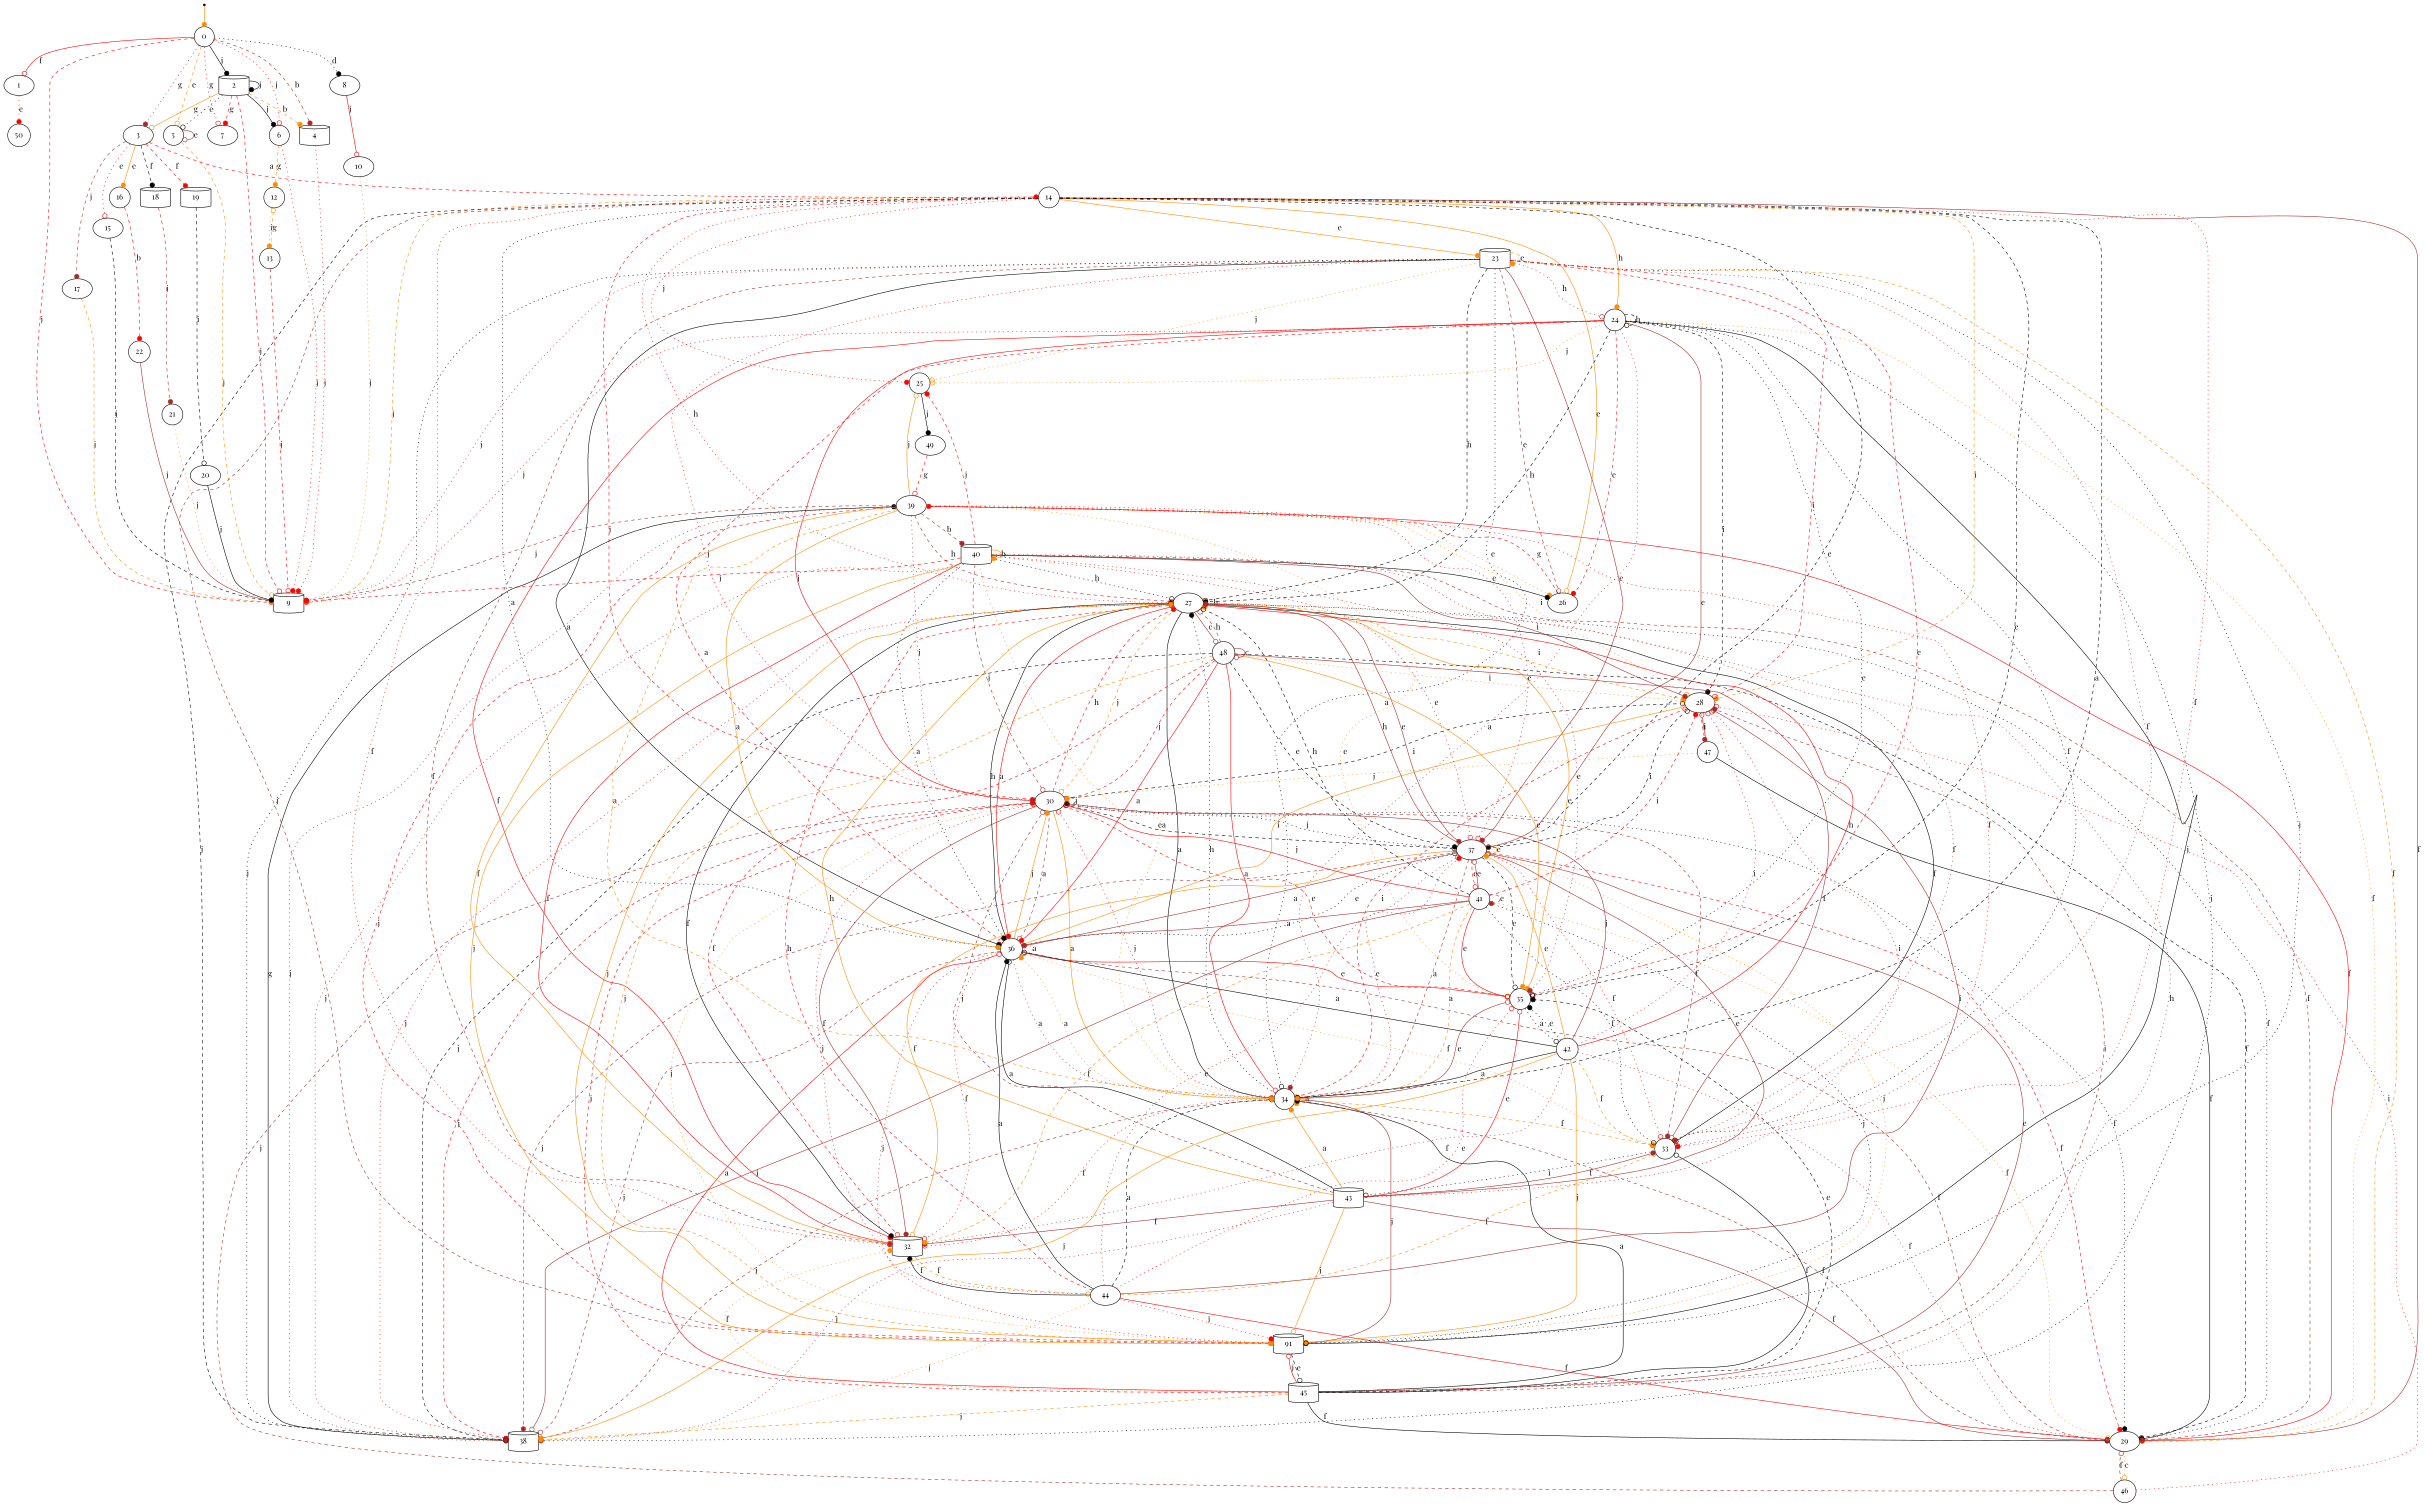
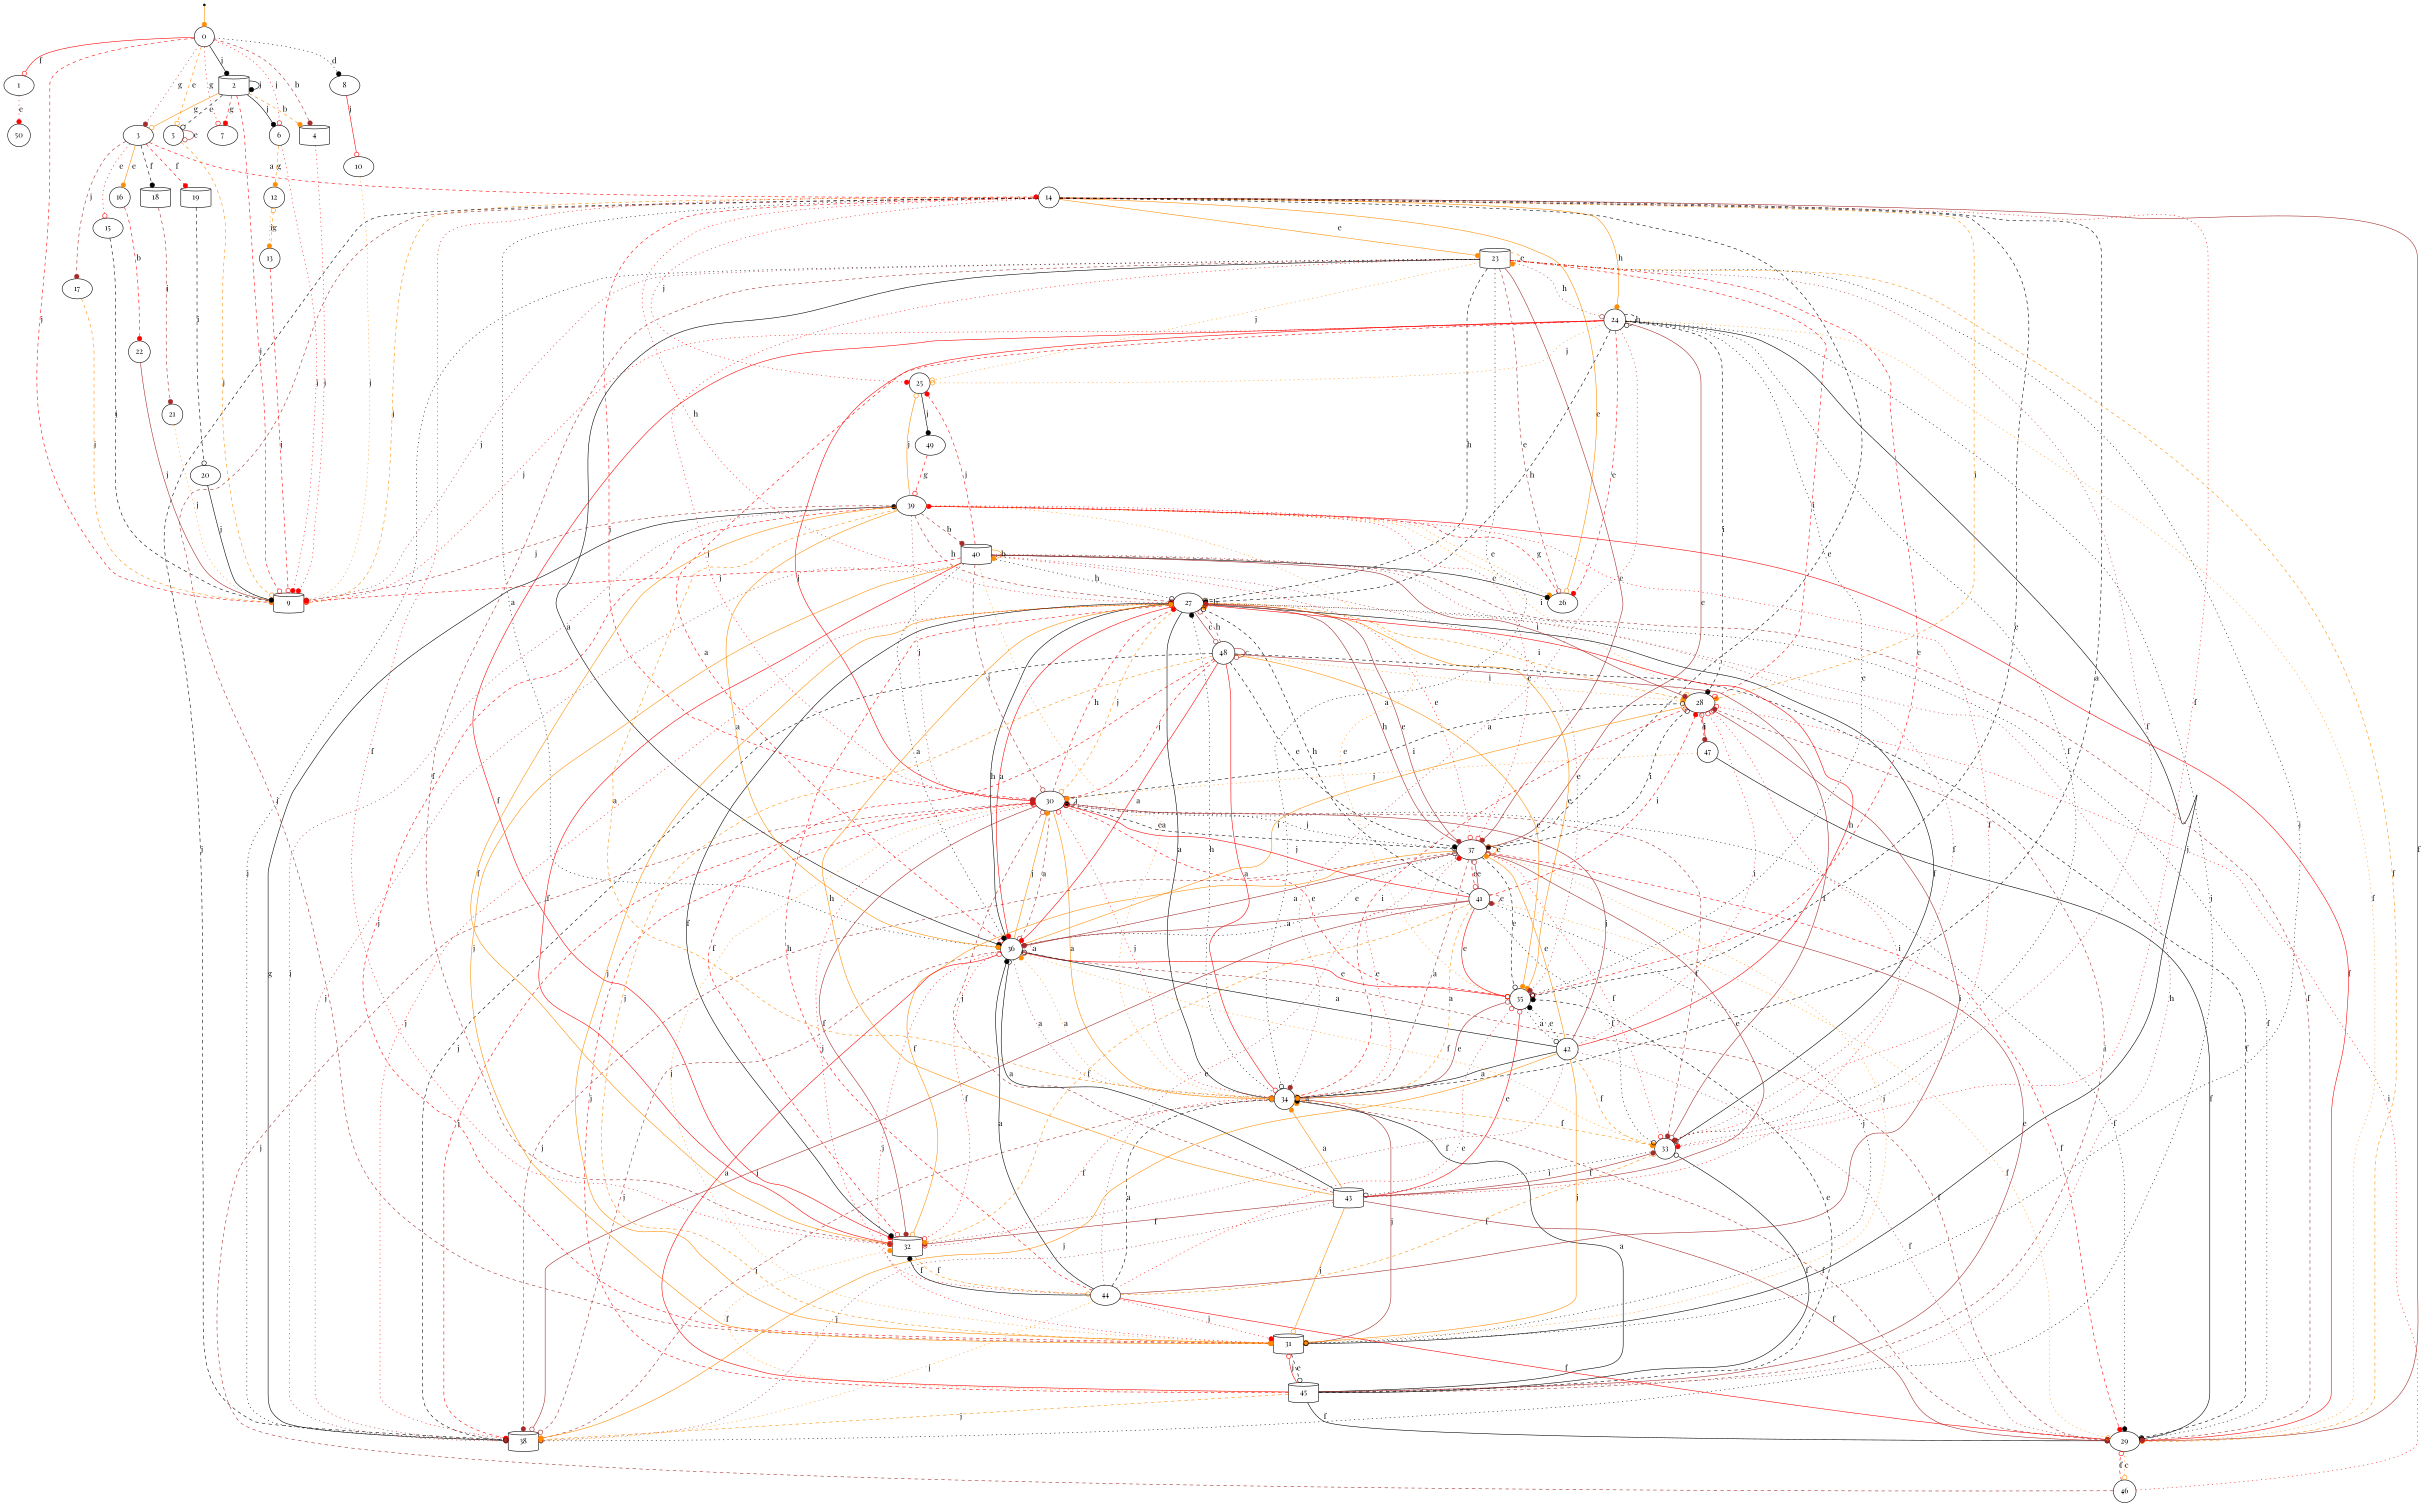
(204, 110) -> (204, 110)
(1288, 1344) -> (1288, 1344)
